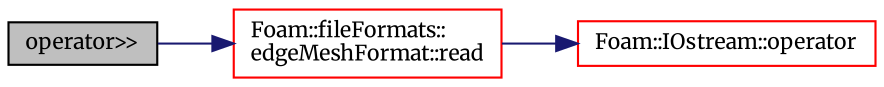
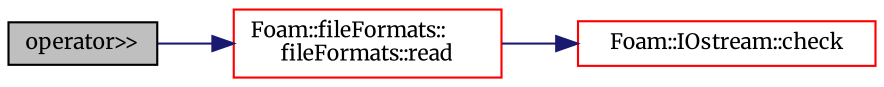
(368, 44) -> (368, 44)
(727, 44) -> (727, 44)
